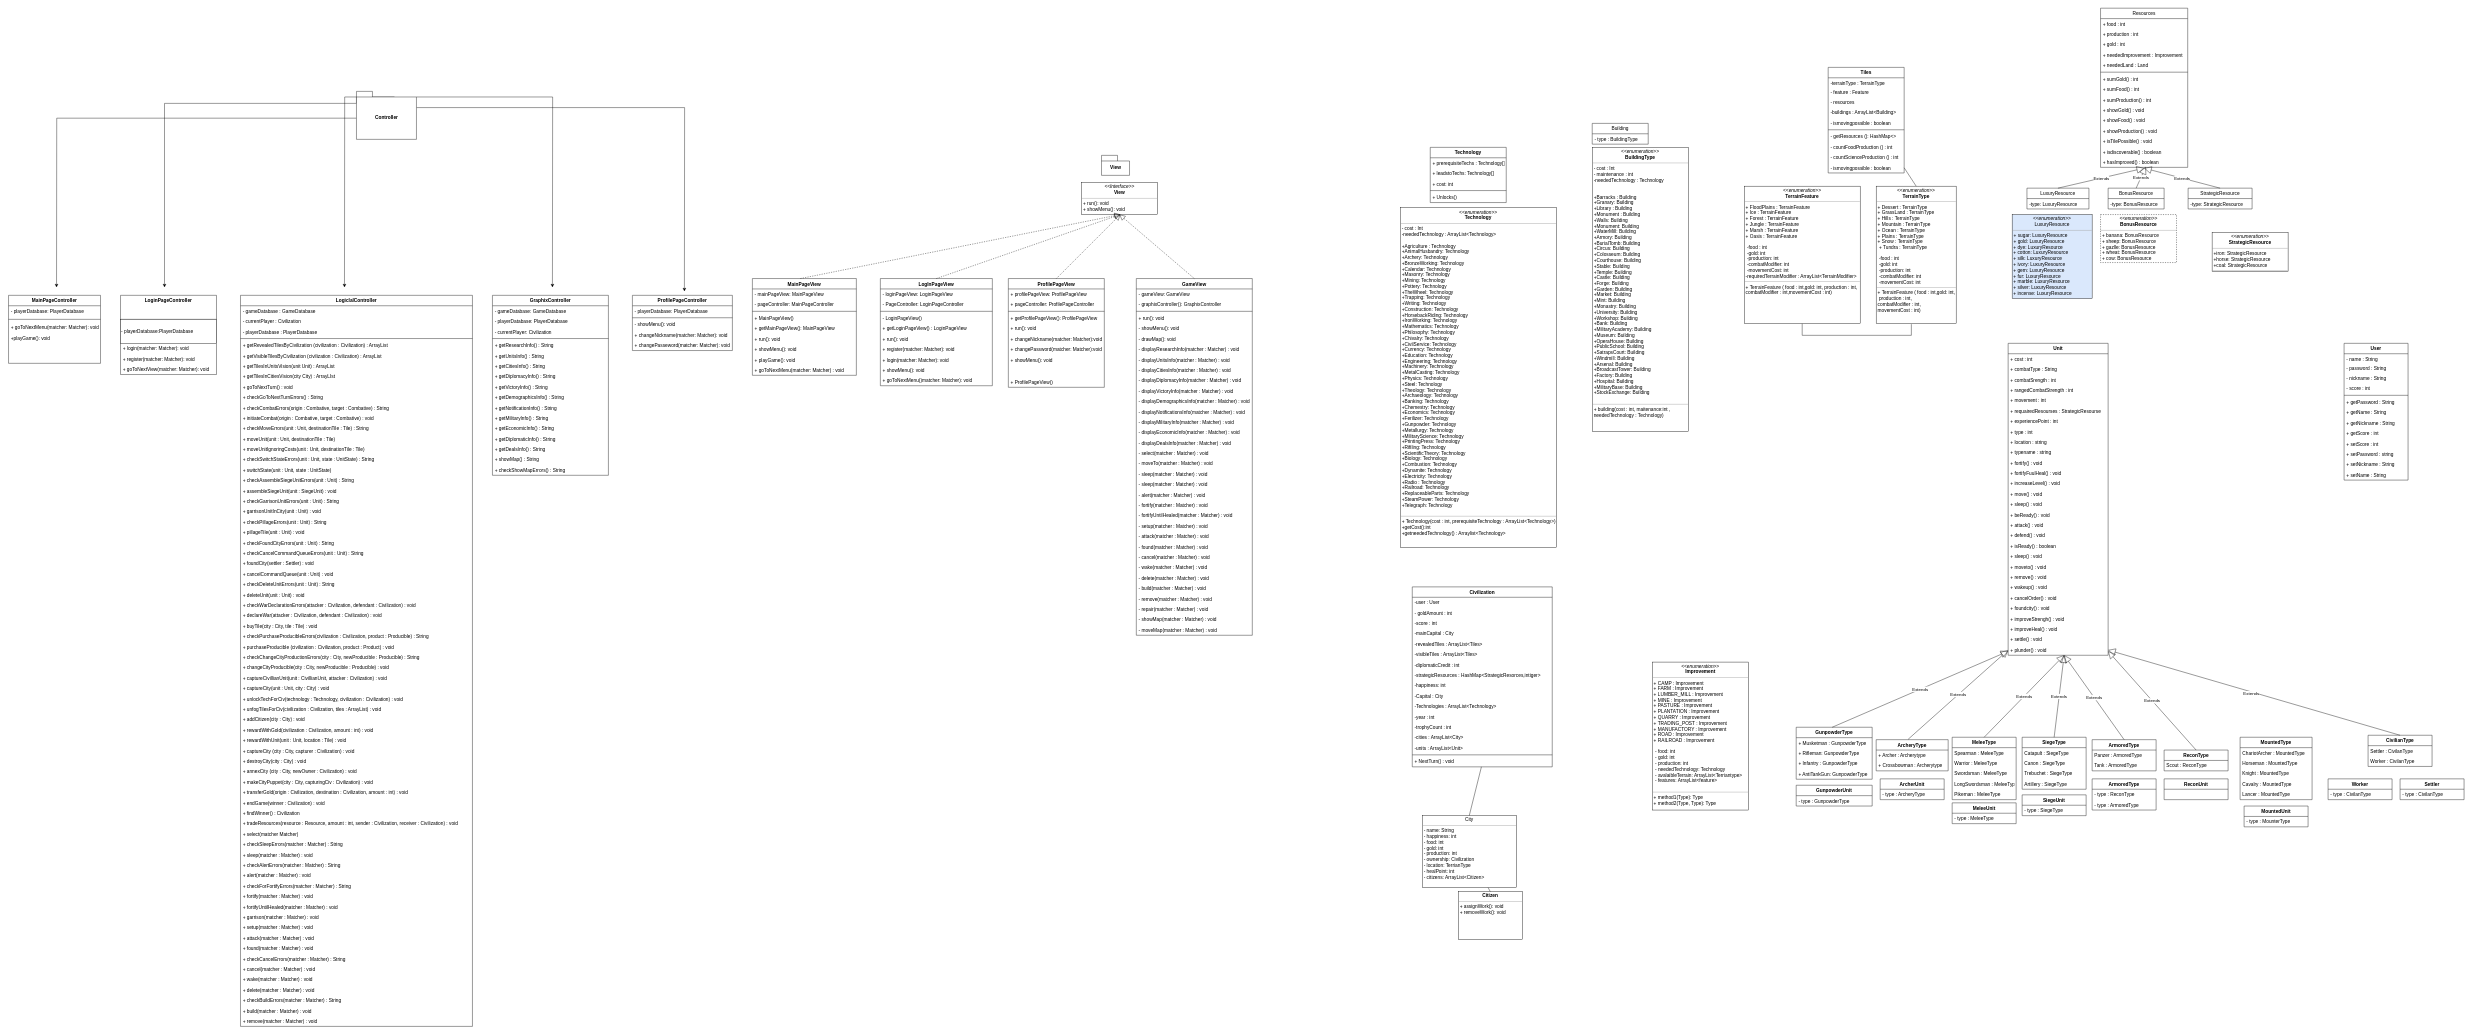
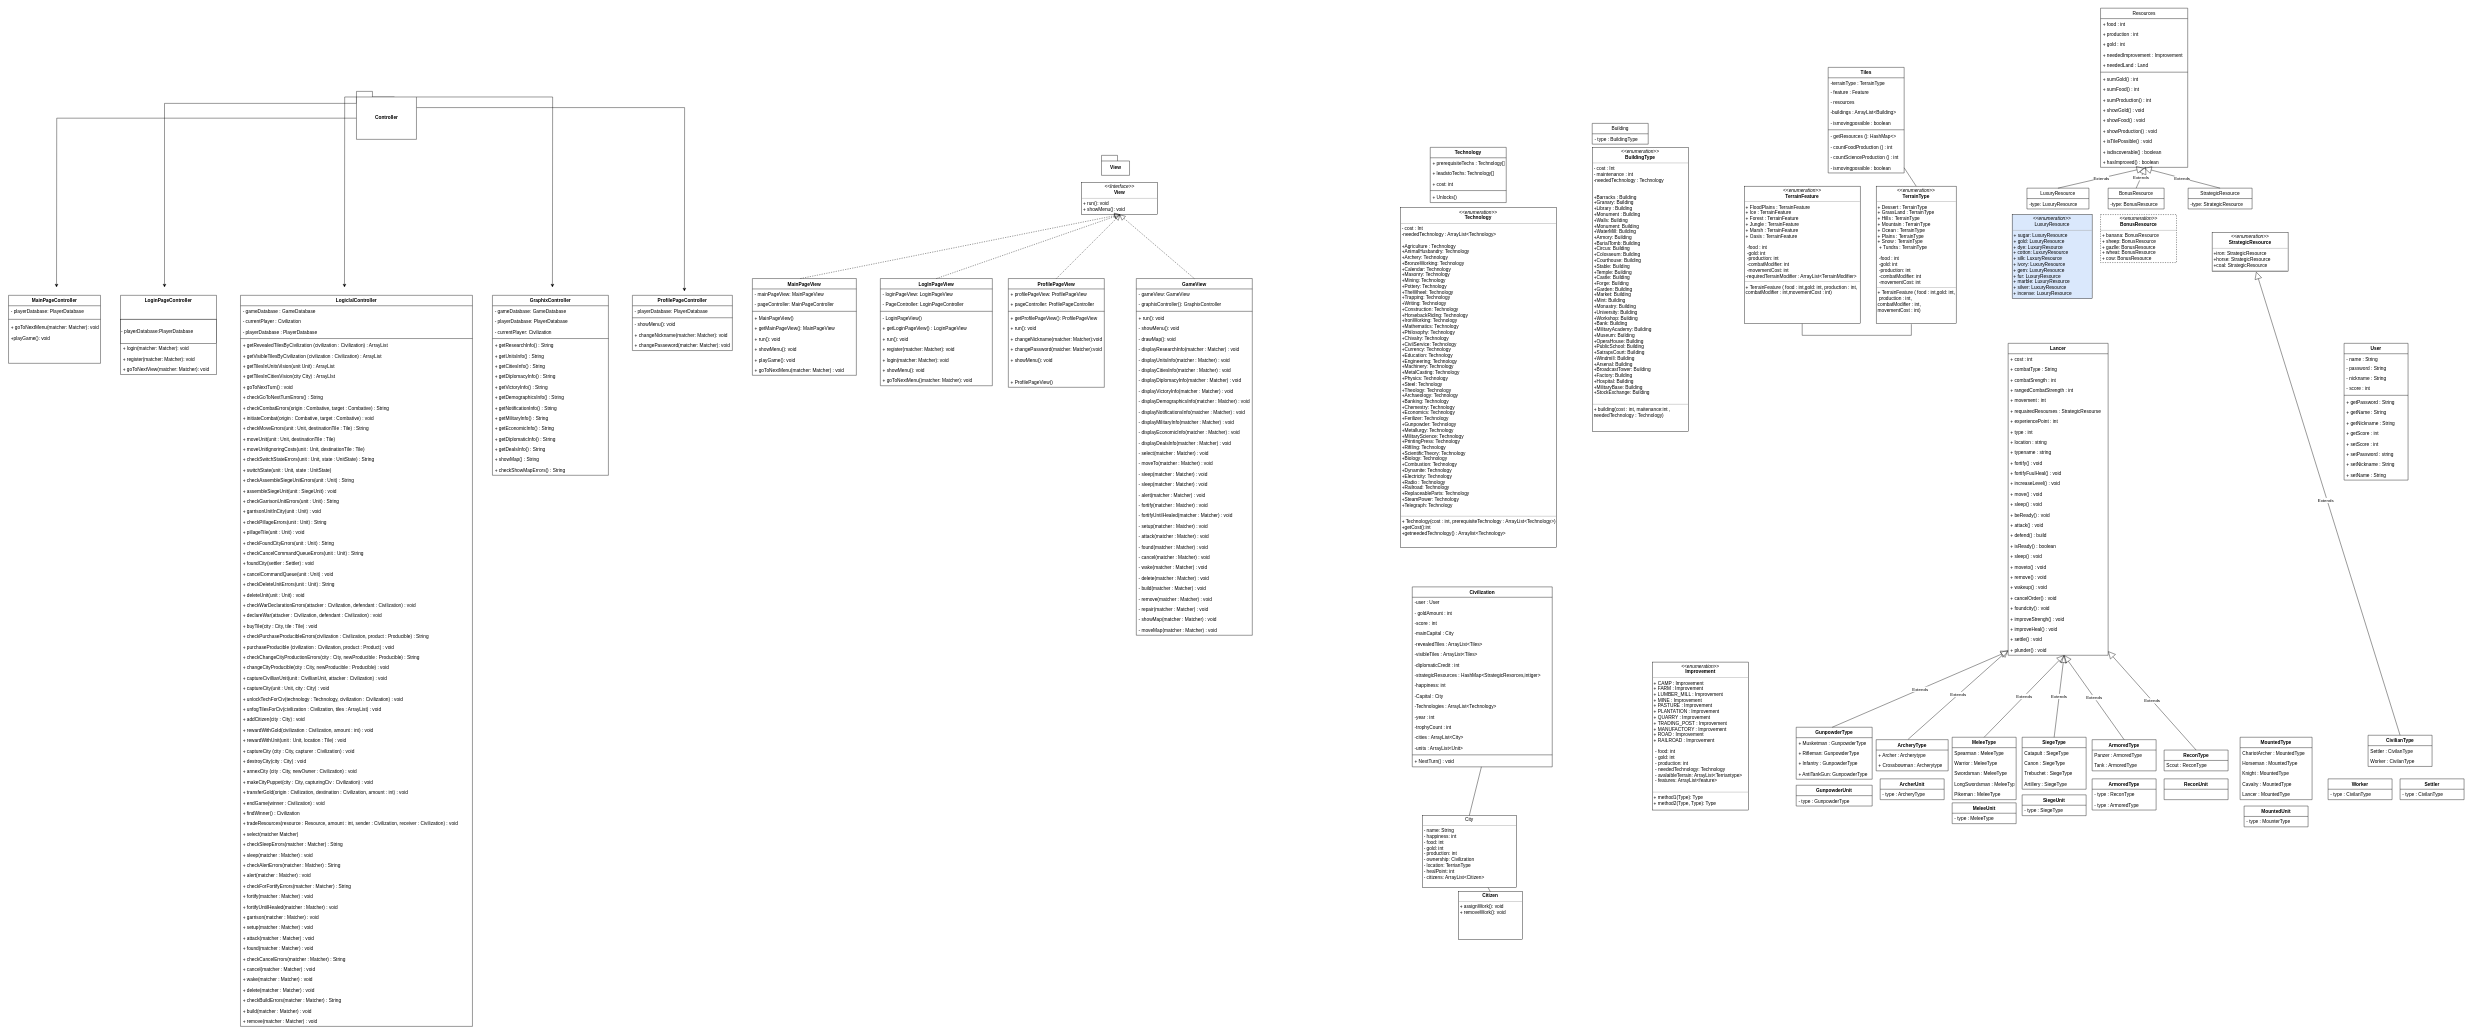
(2058, 349) -> (2058, 349)
(2030, 536) -> (2031, 536)
(2258, 694) -> (2329, 507)
